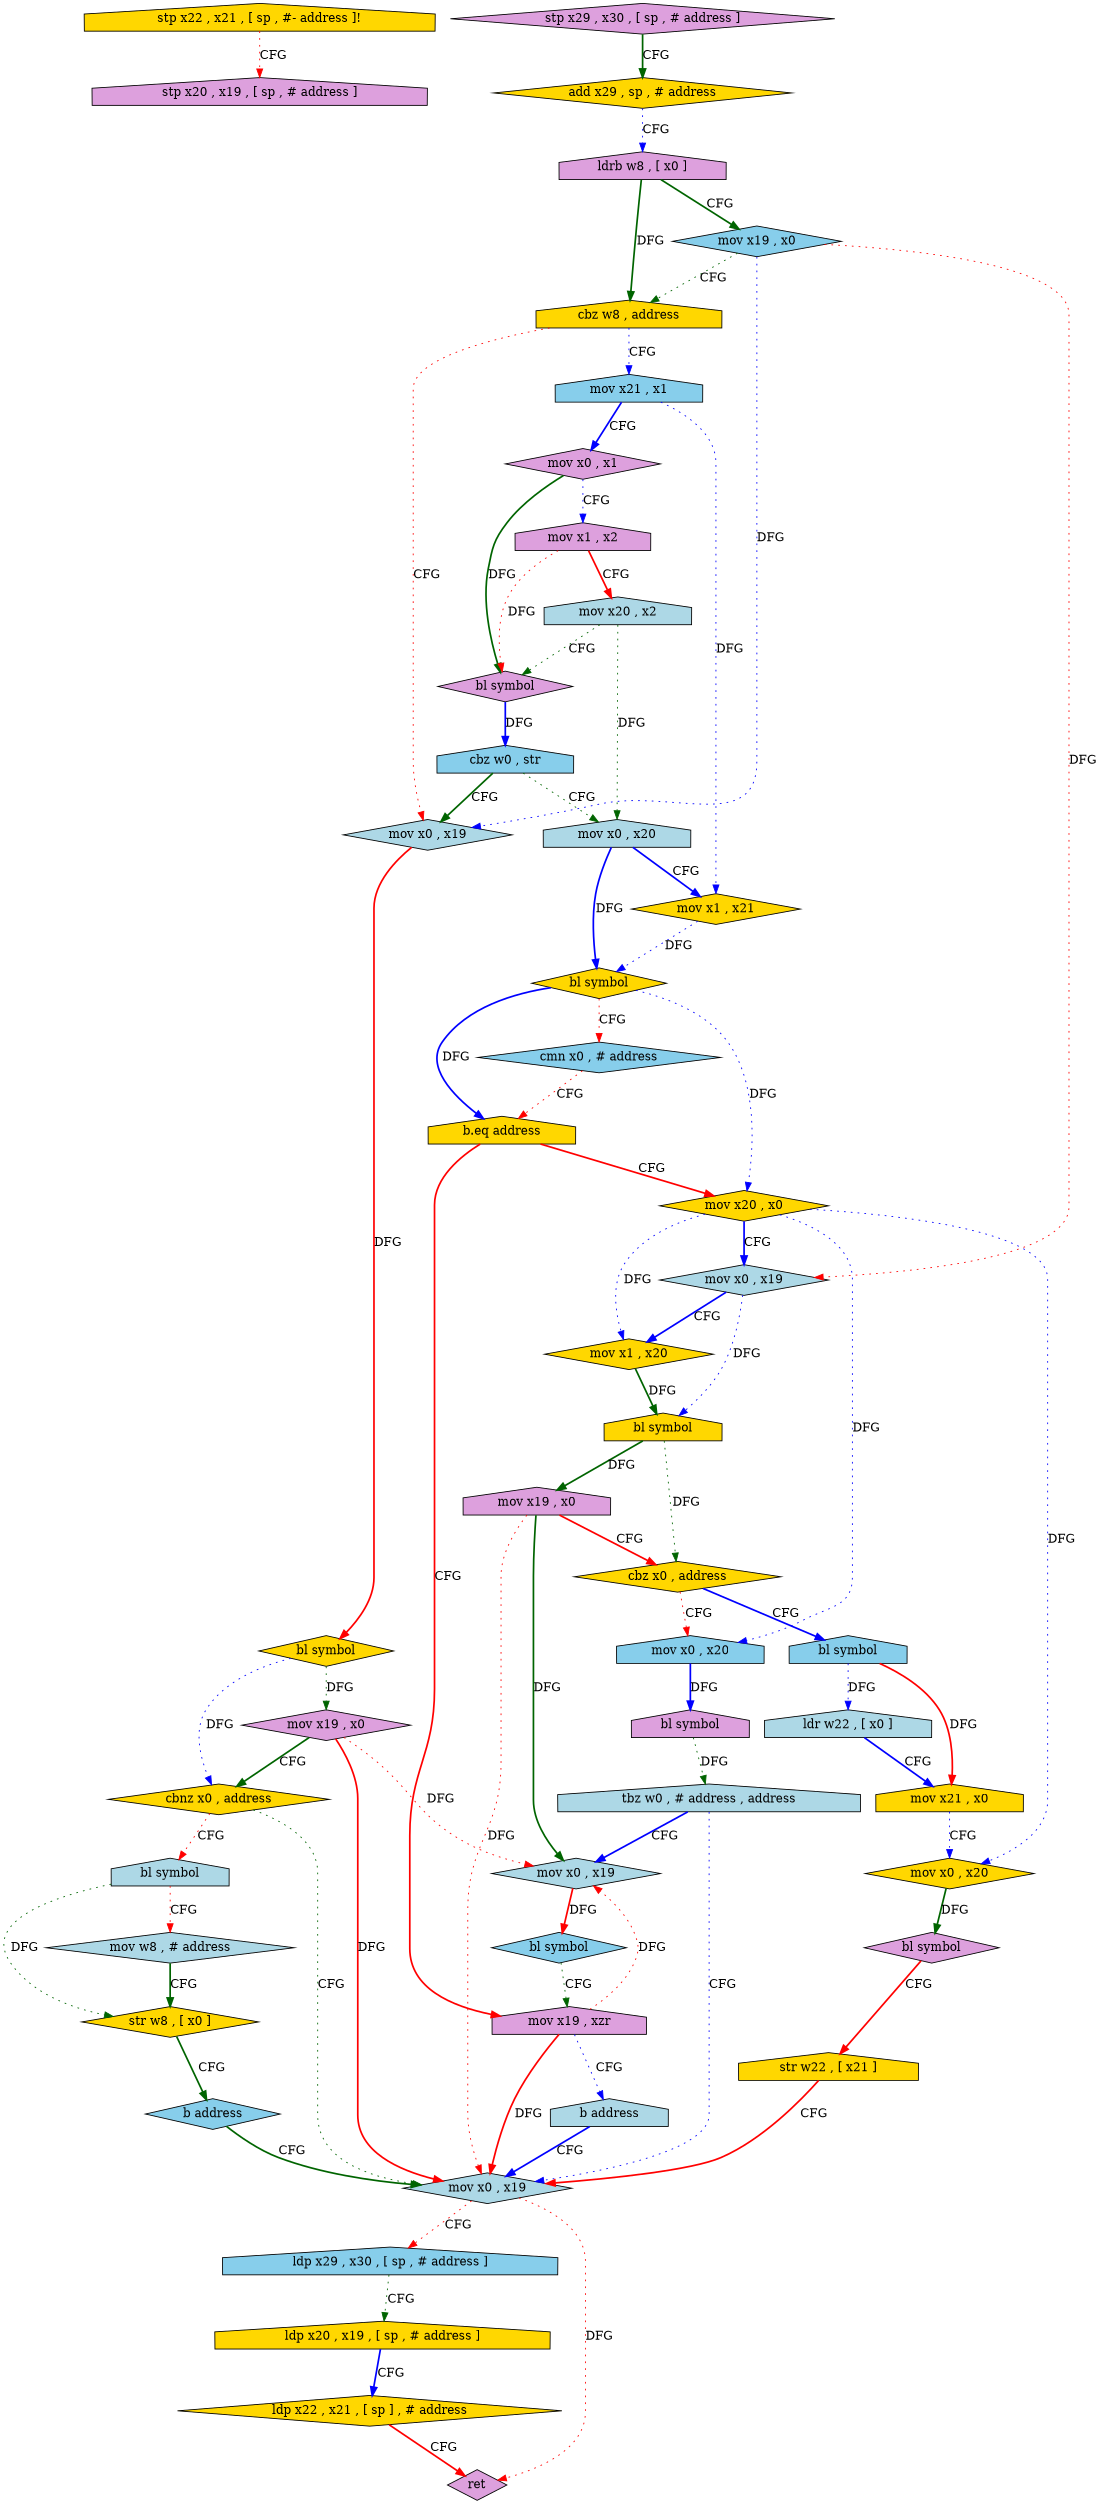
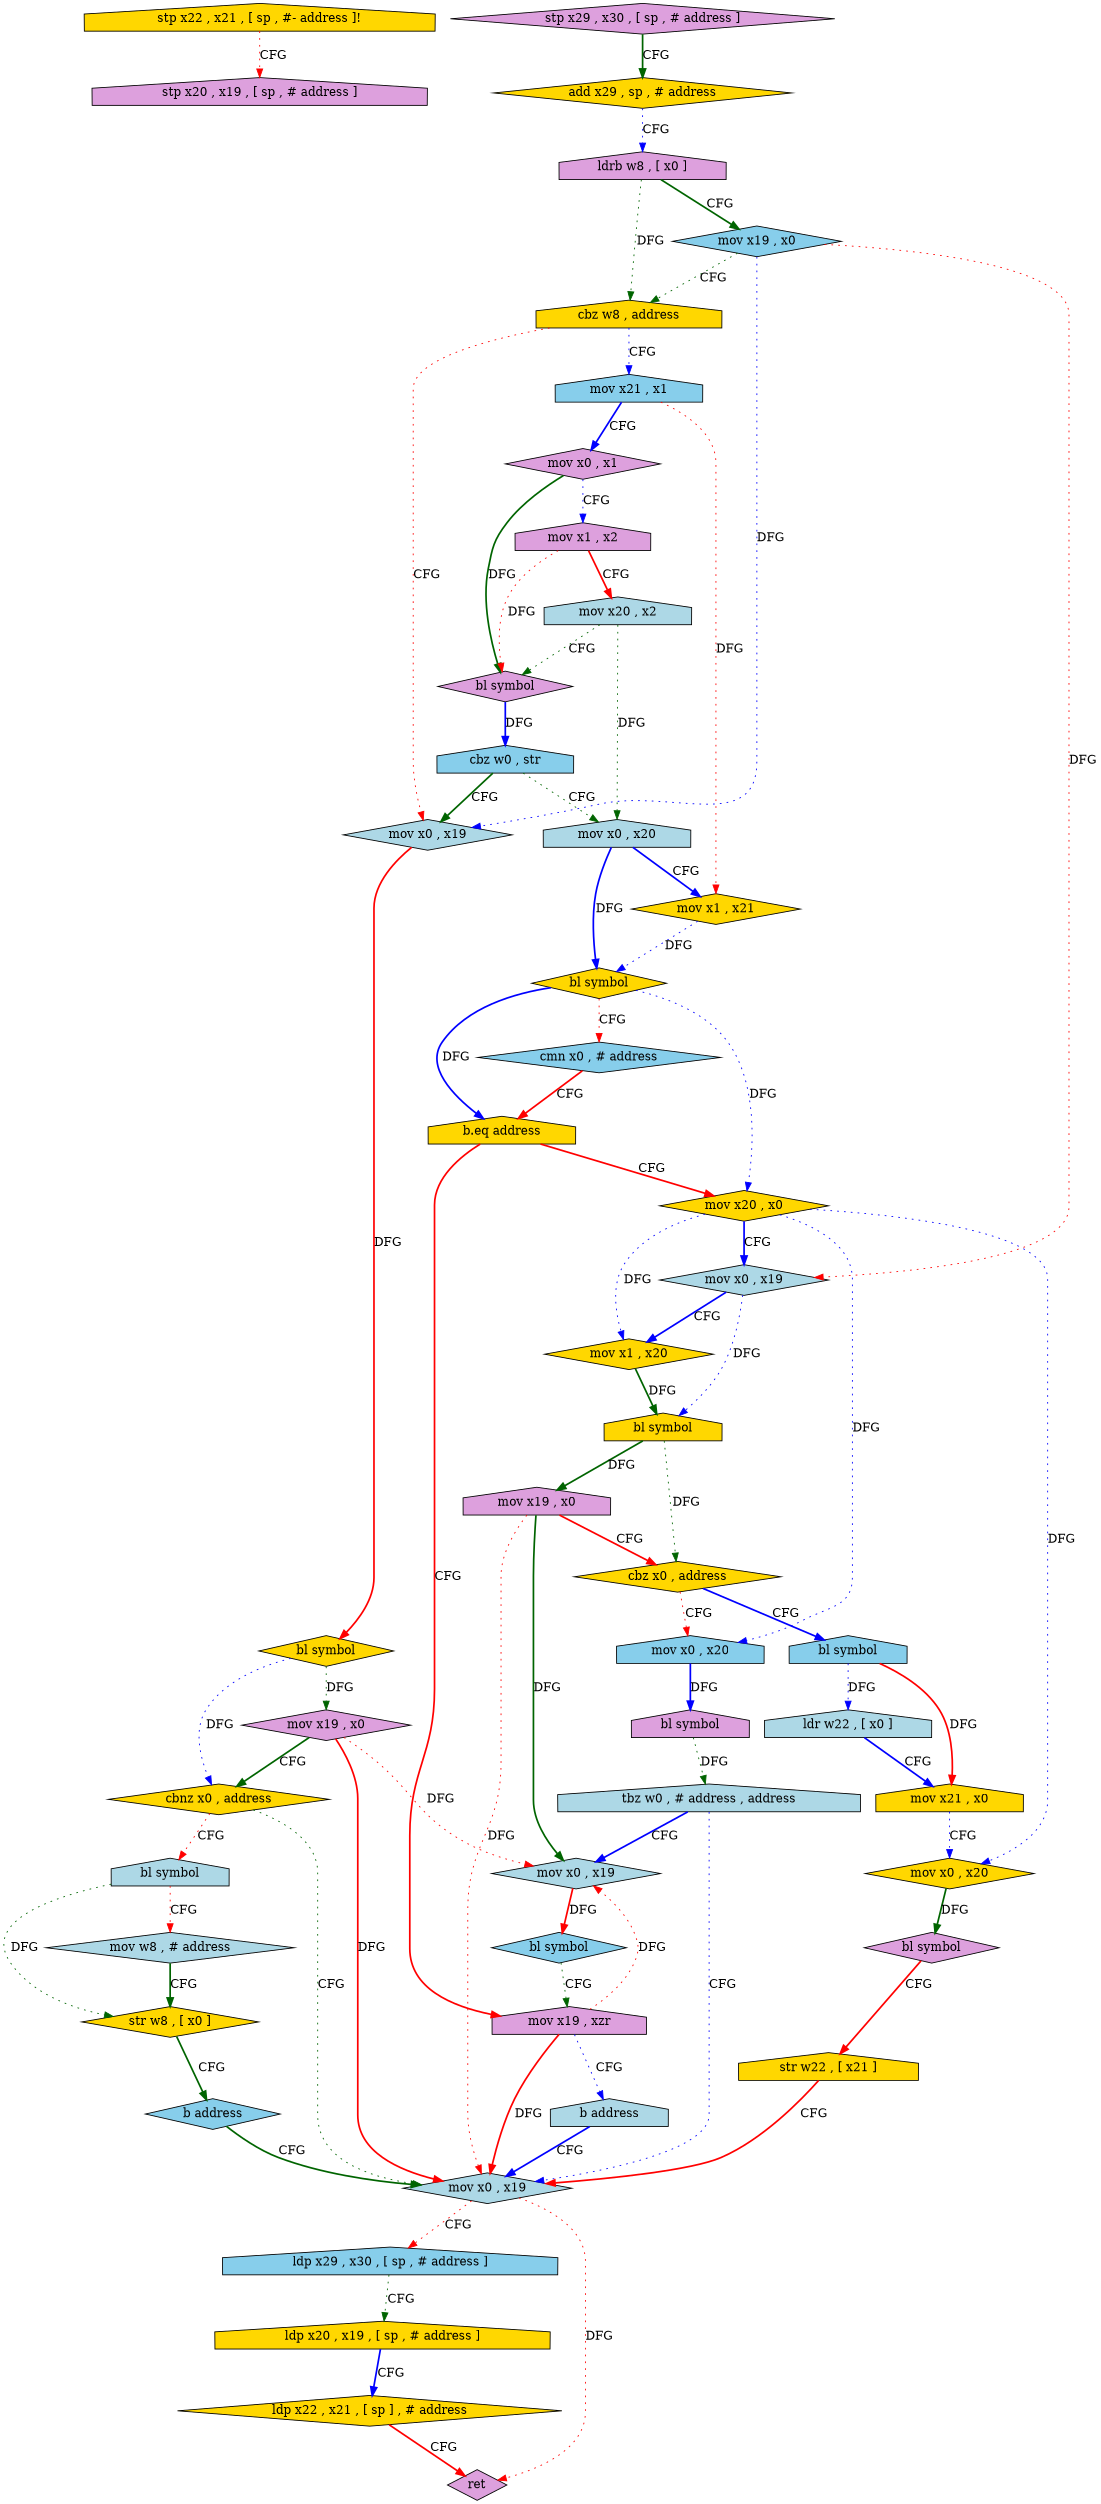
(636, 236) -> (636, 236)
(716, 631) -> (716, 631)
(554, 1092) -> (554, 1092)
